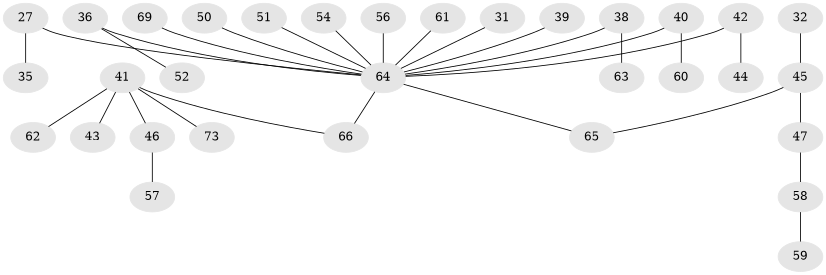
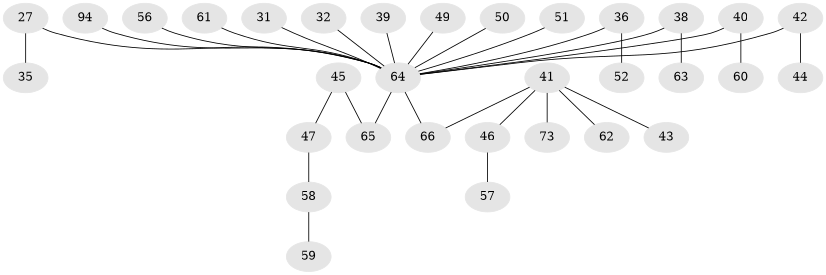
(145, 18) -> (443, 18)
(324, 18) -> (85, 18)
(800, 48) -> (361, 48)
